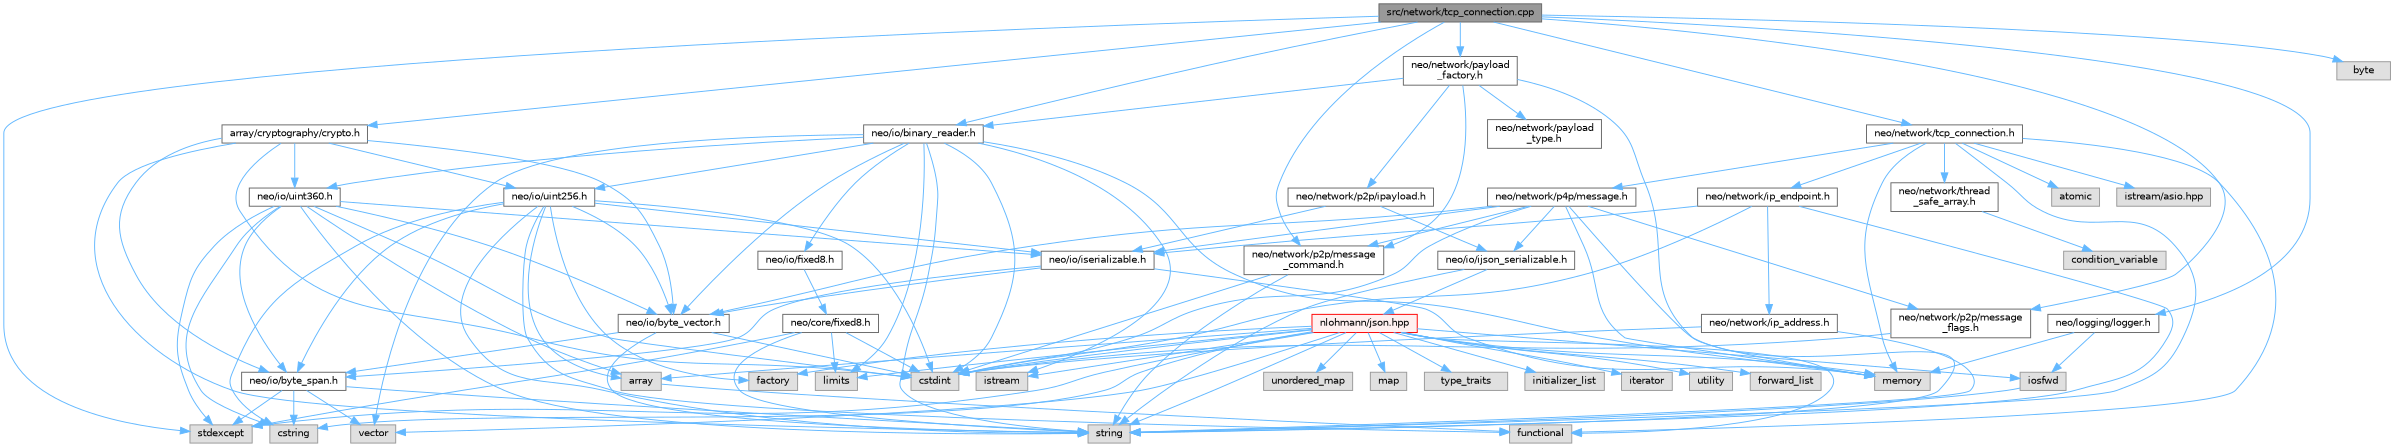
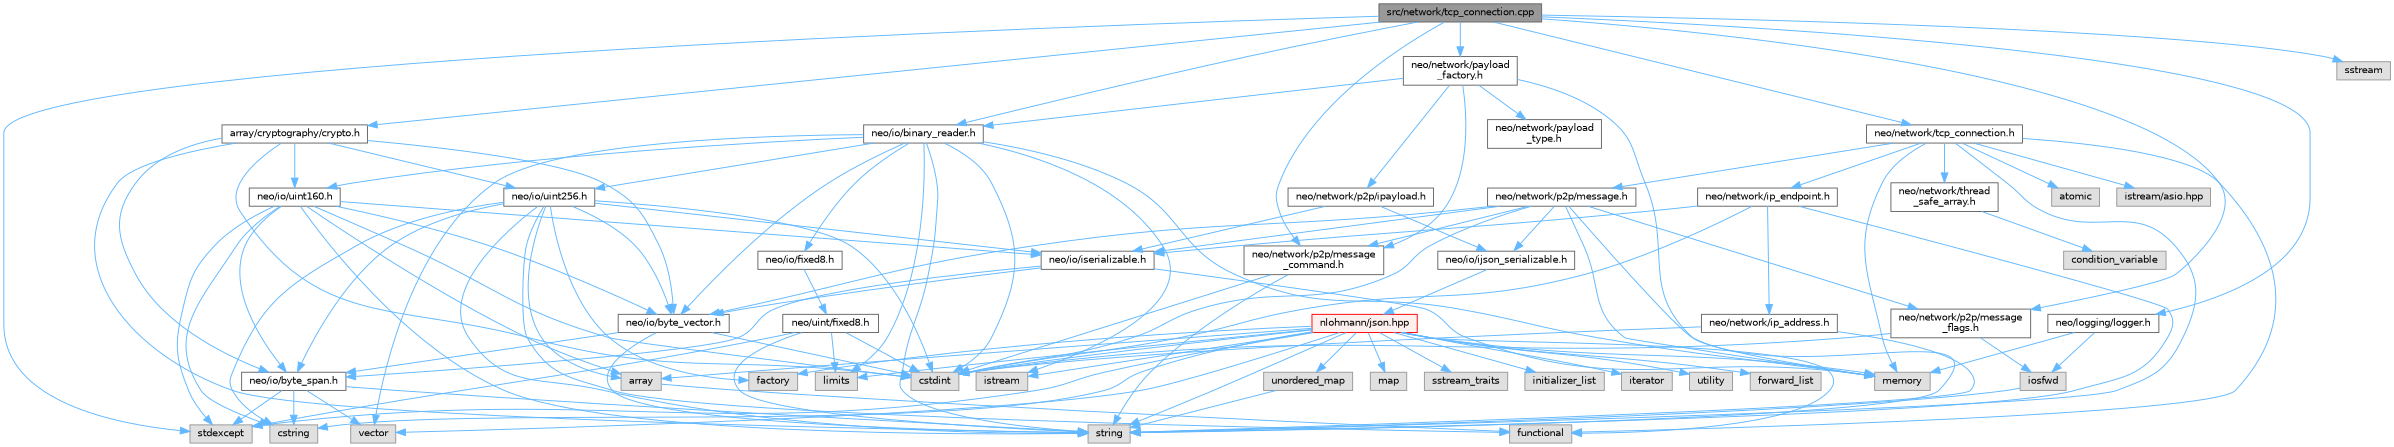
(2364, 71) -> (2364, 71)
(295, 197) -> (295, 197)
(1562, 197) -> (1562, 197)
(1276, 322) -> (1208, 408)
(831, 323) -> (831, 323)
(1847, 364) -> (1995, 348)
(1466, 381) -> (1466, 381)
